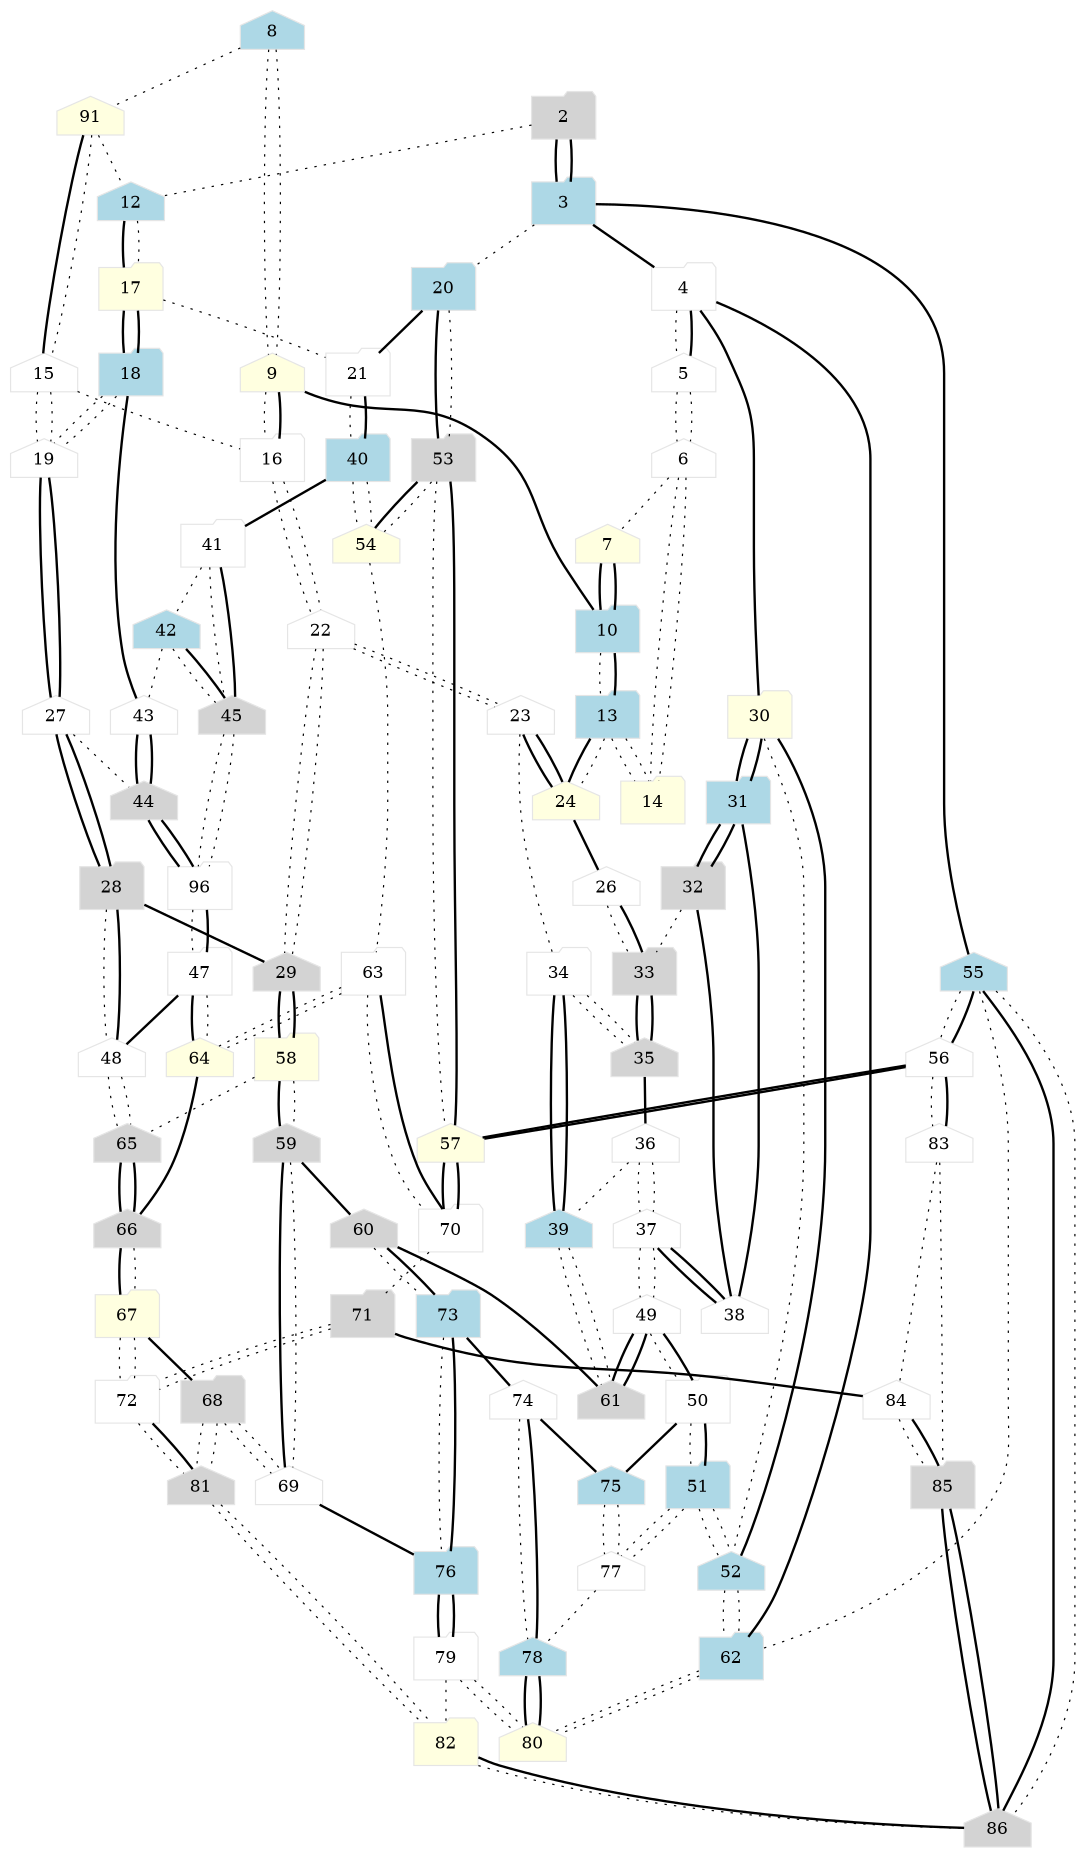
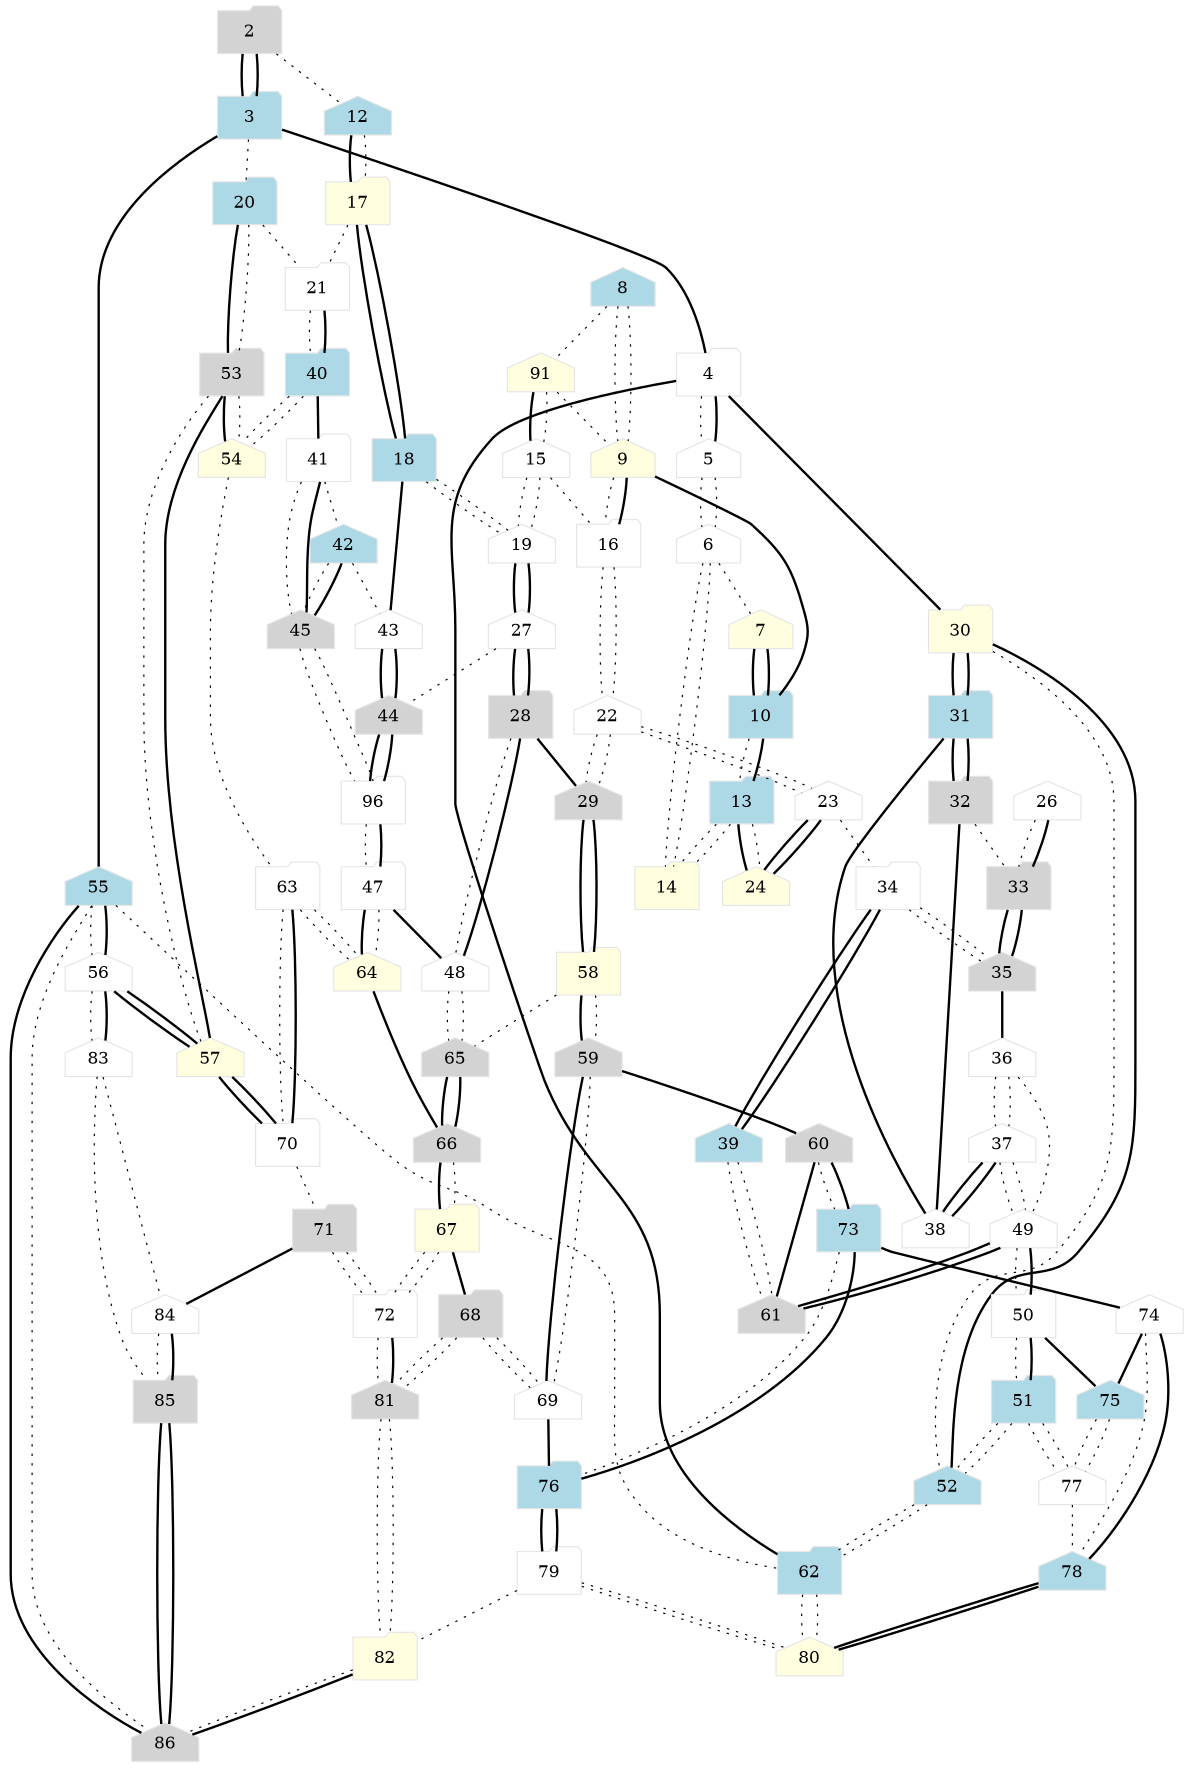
(111, 160) -> (583, 418)
(401, 332) -> (281, 246)
(586, 845) -> none
(601, 1189) -> (1049, 1142)
